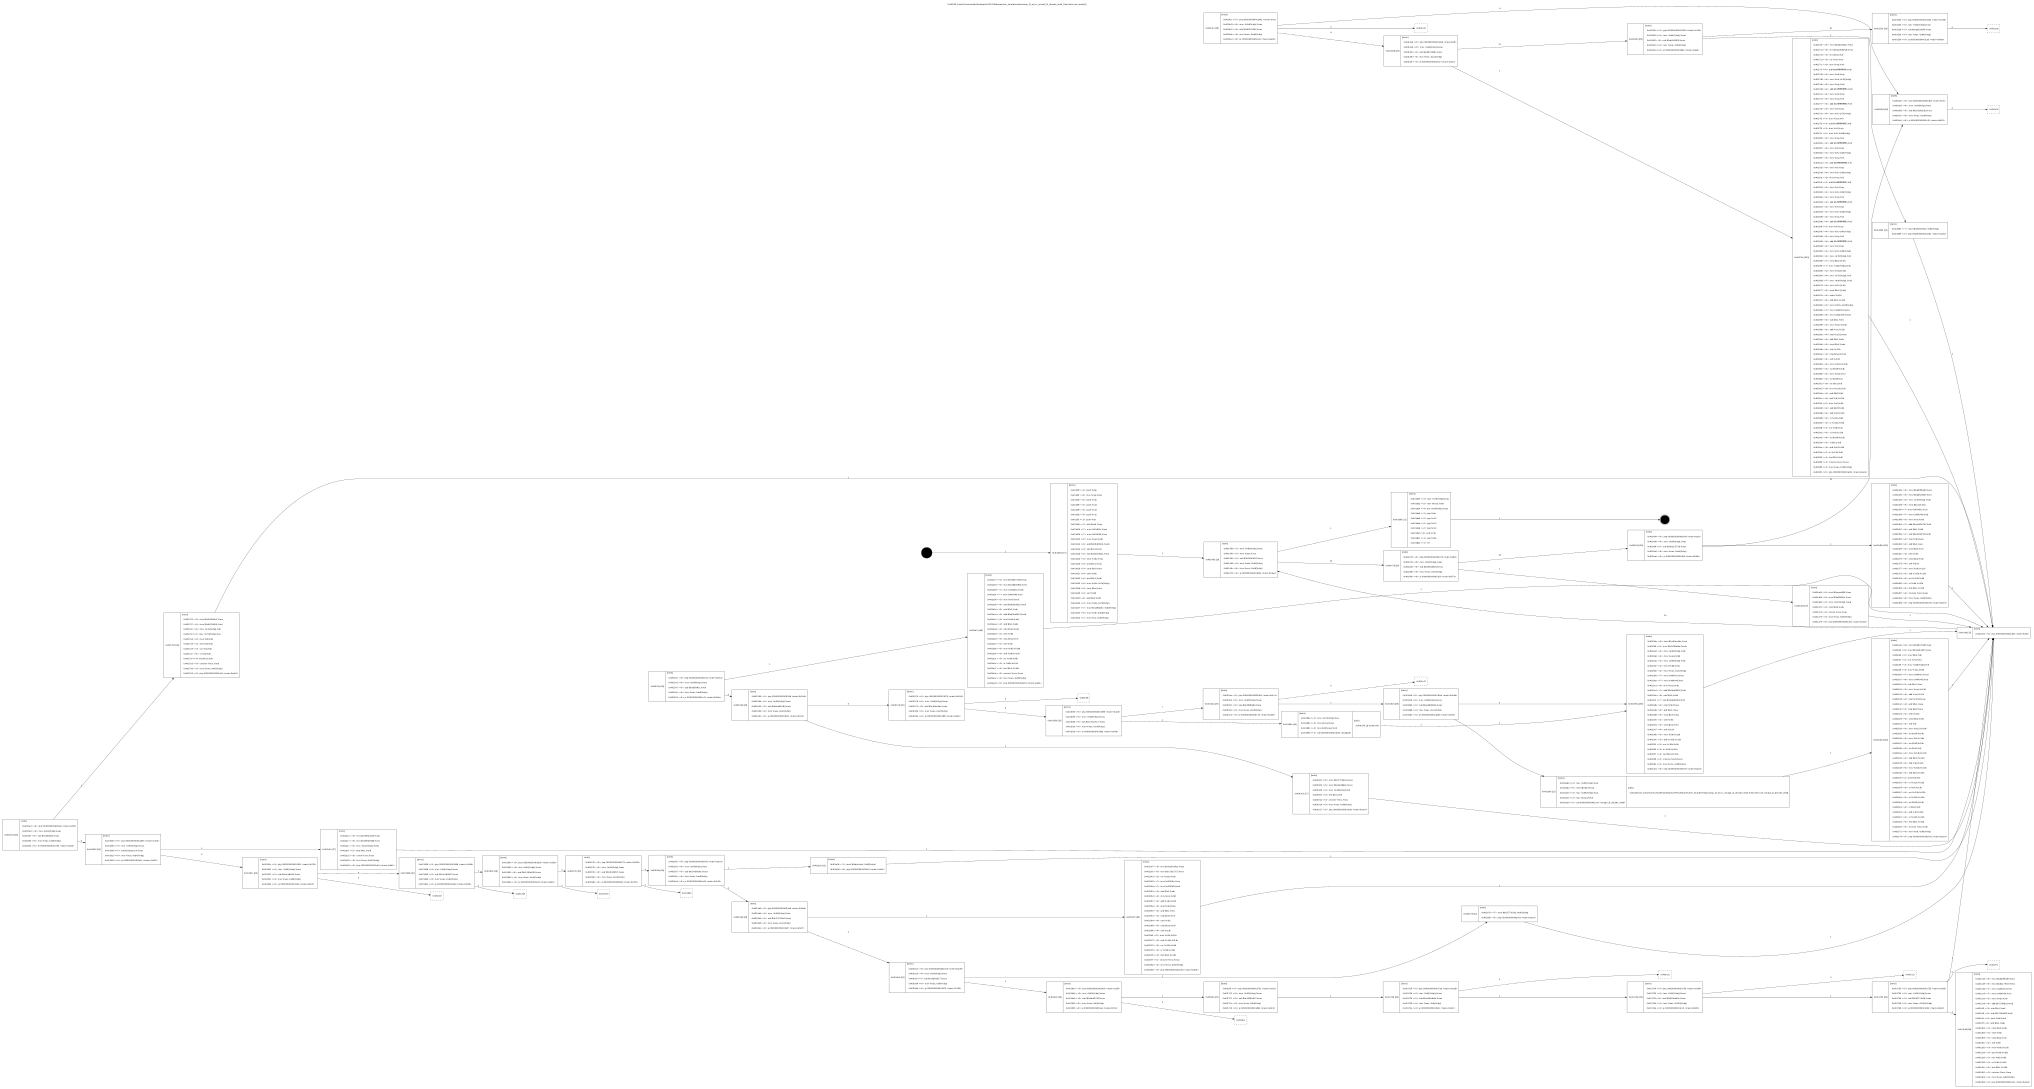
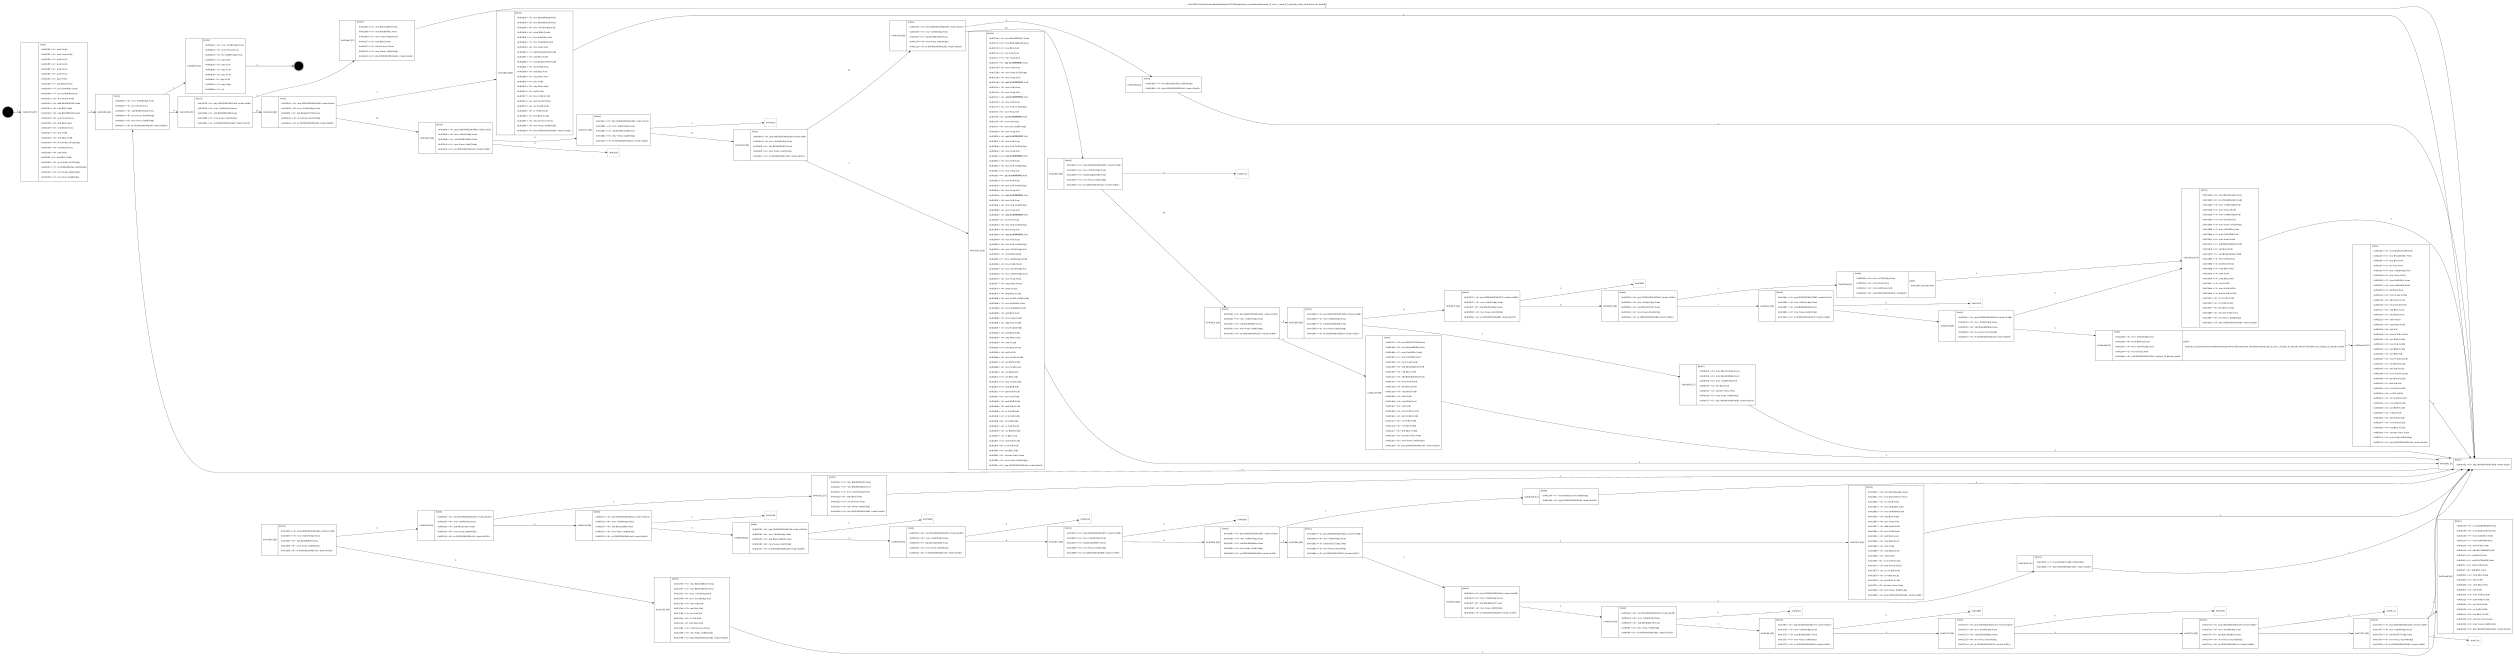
(1611, 7) -> (534, 141)
none -> (1163, 248)
none -> (1976, 611)
